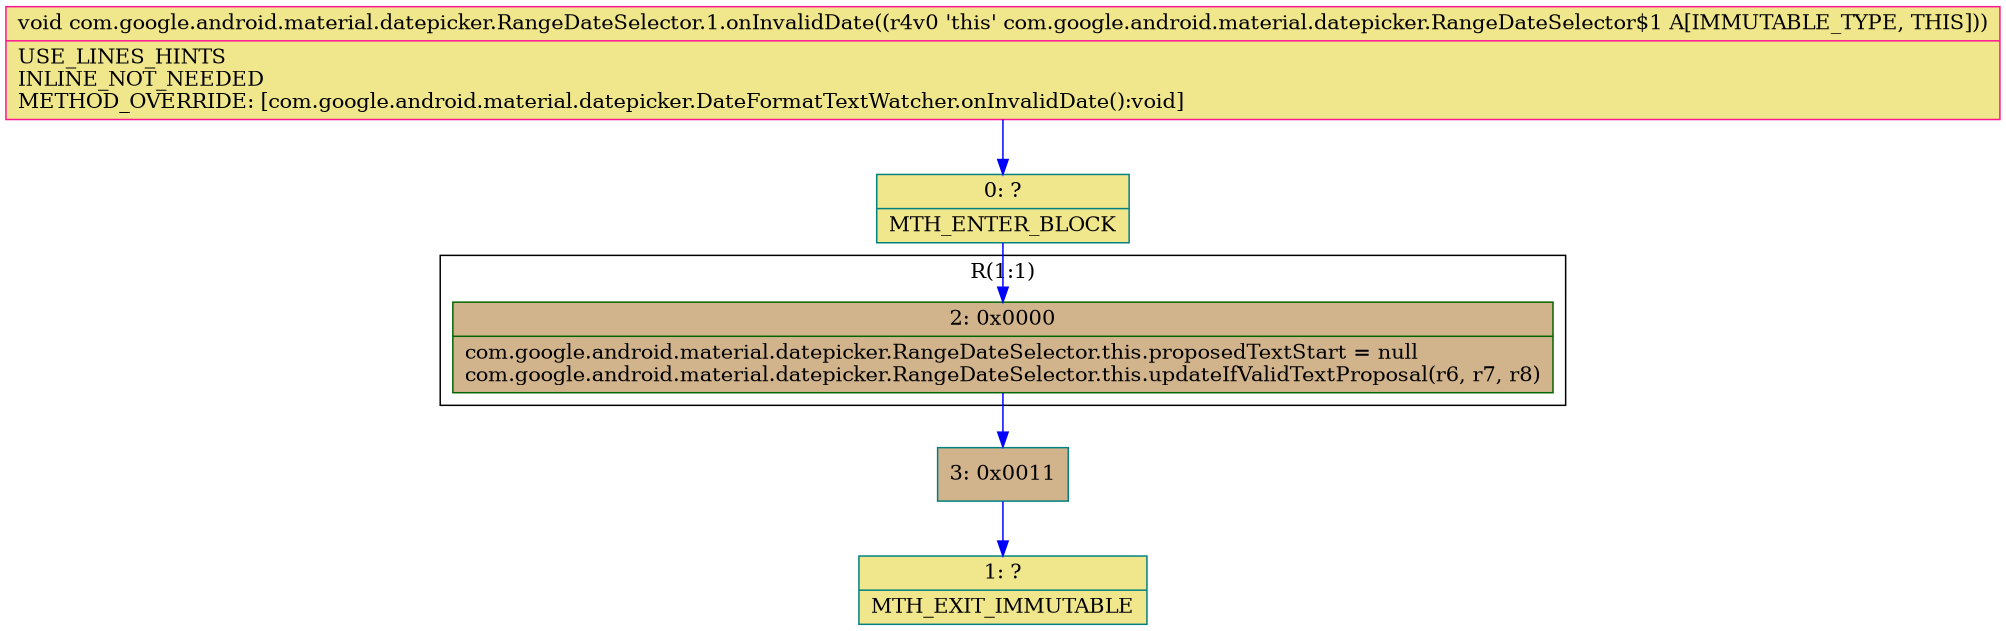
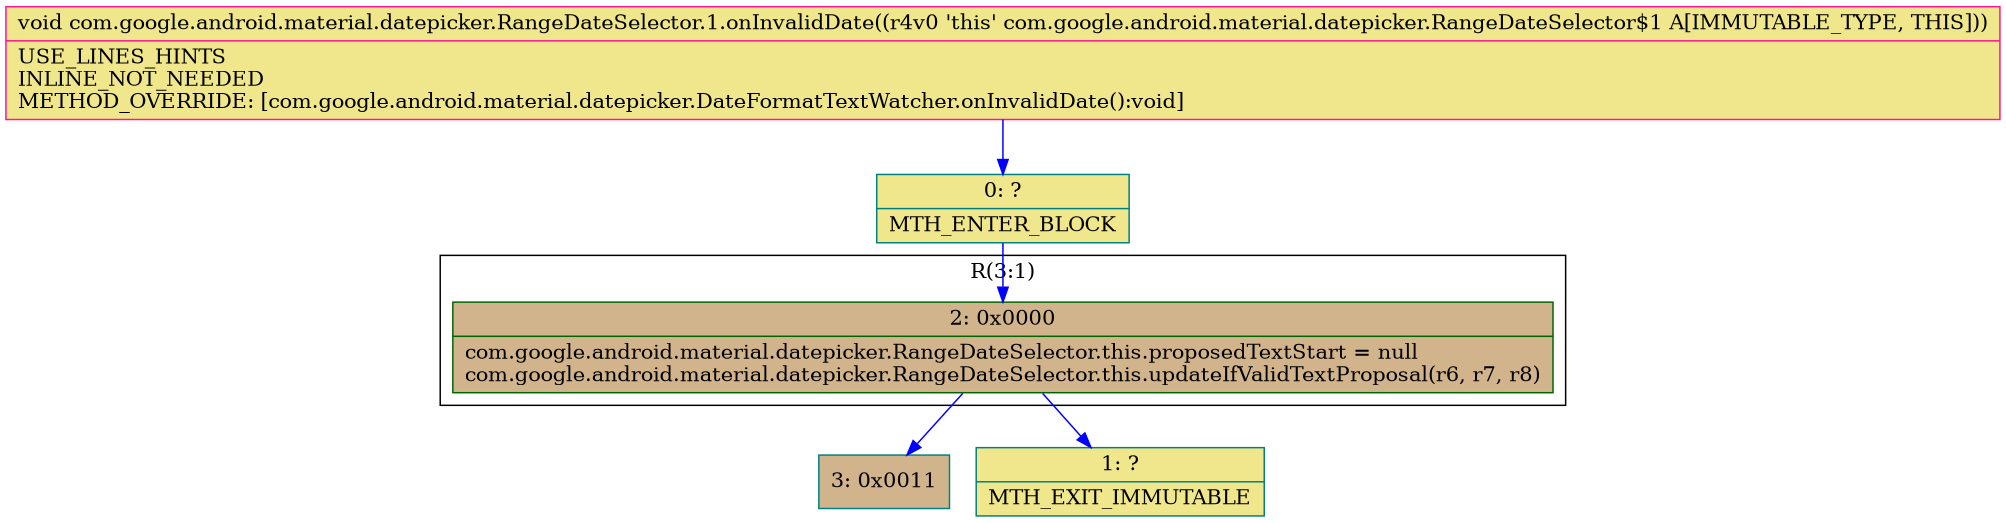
(1003, 272) -> (1003, 272)
(1003, 521) -> (1062, 415)
